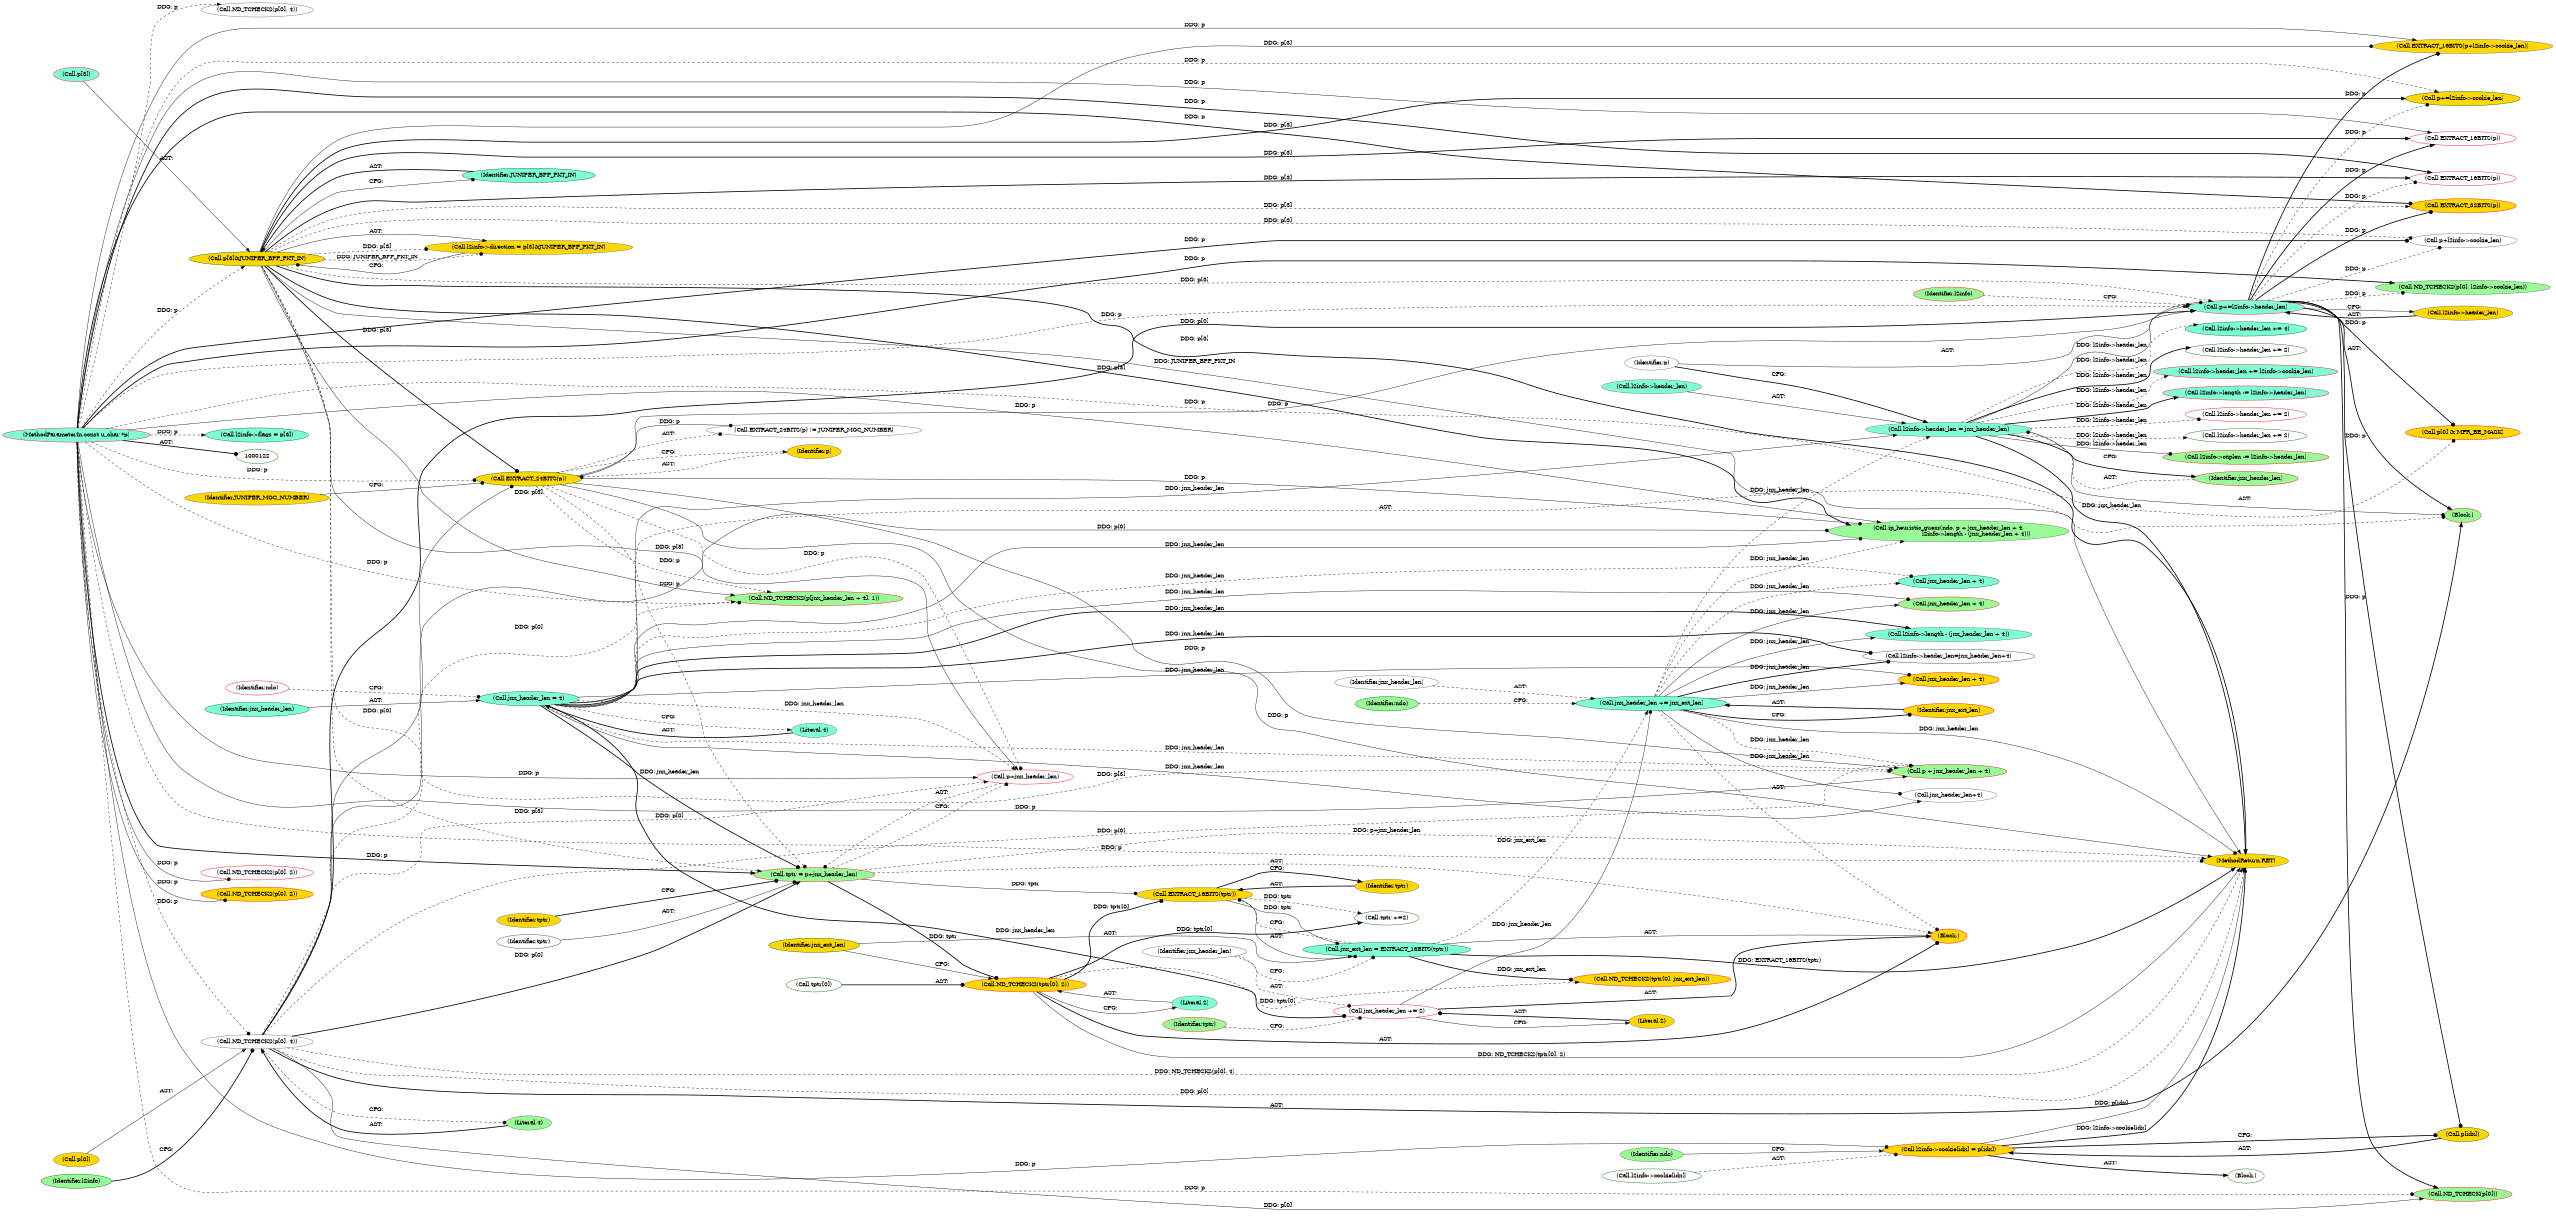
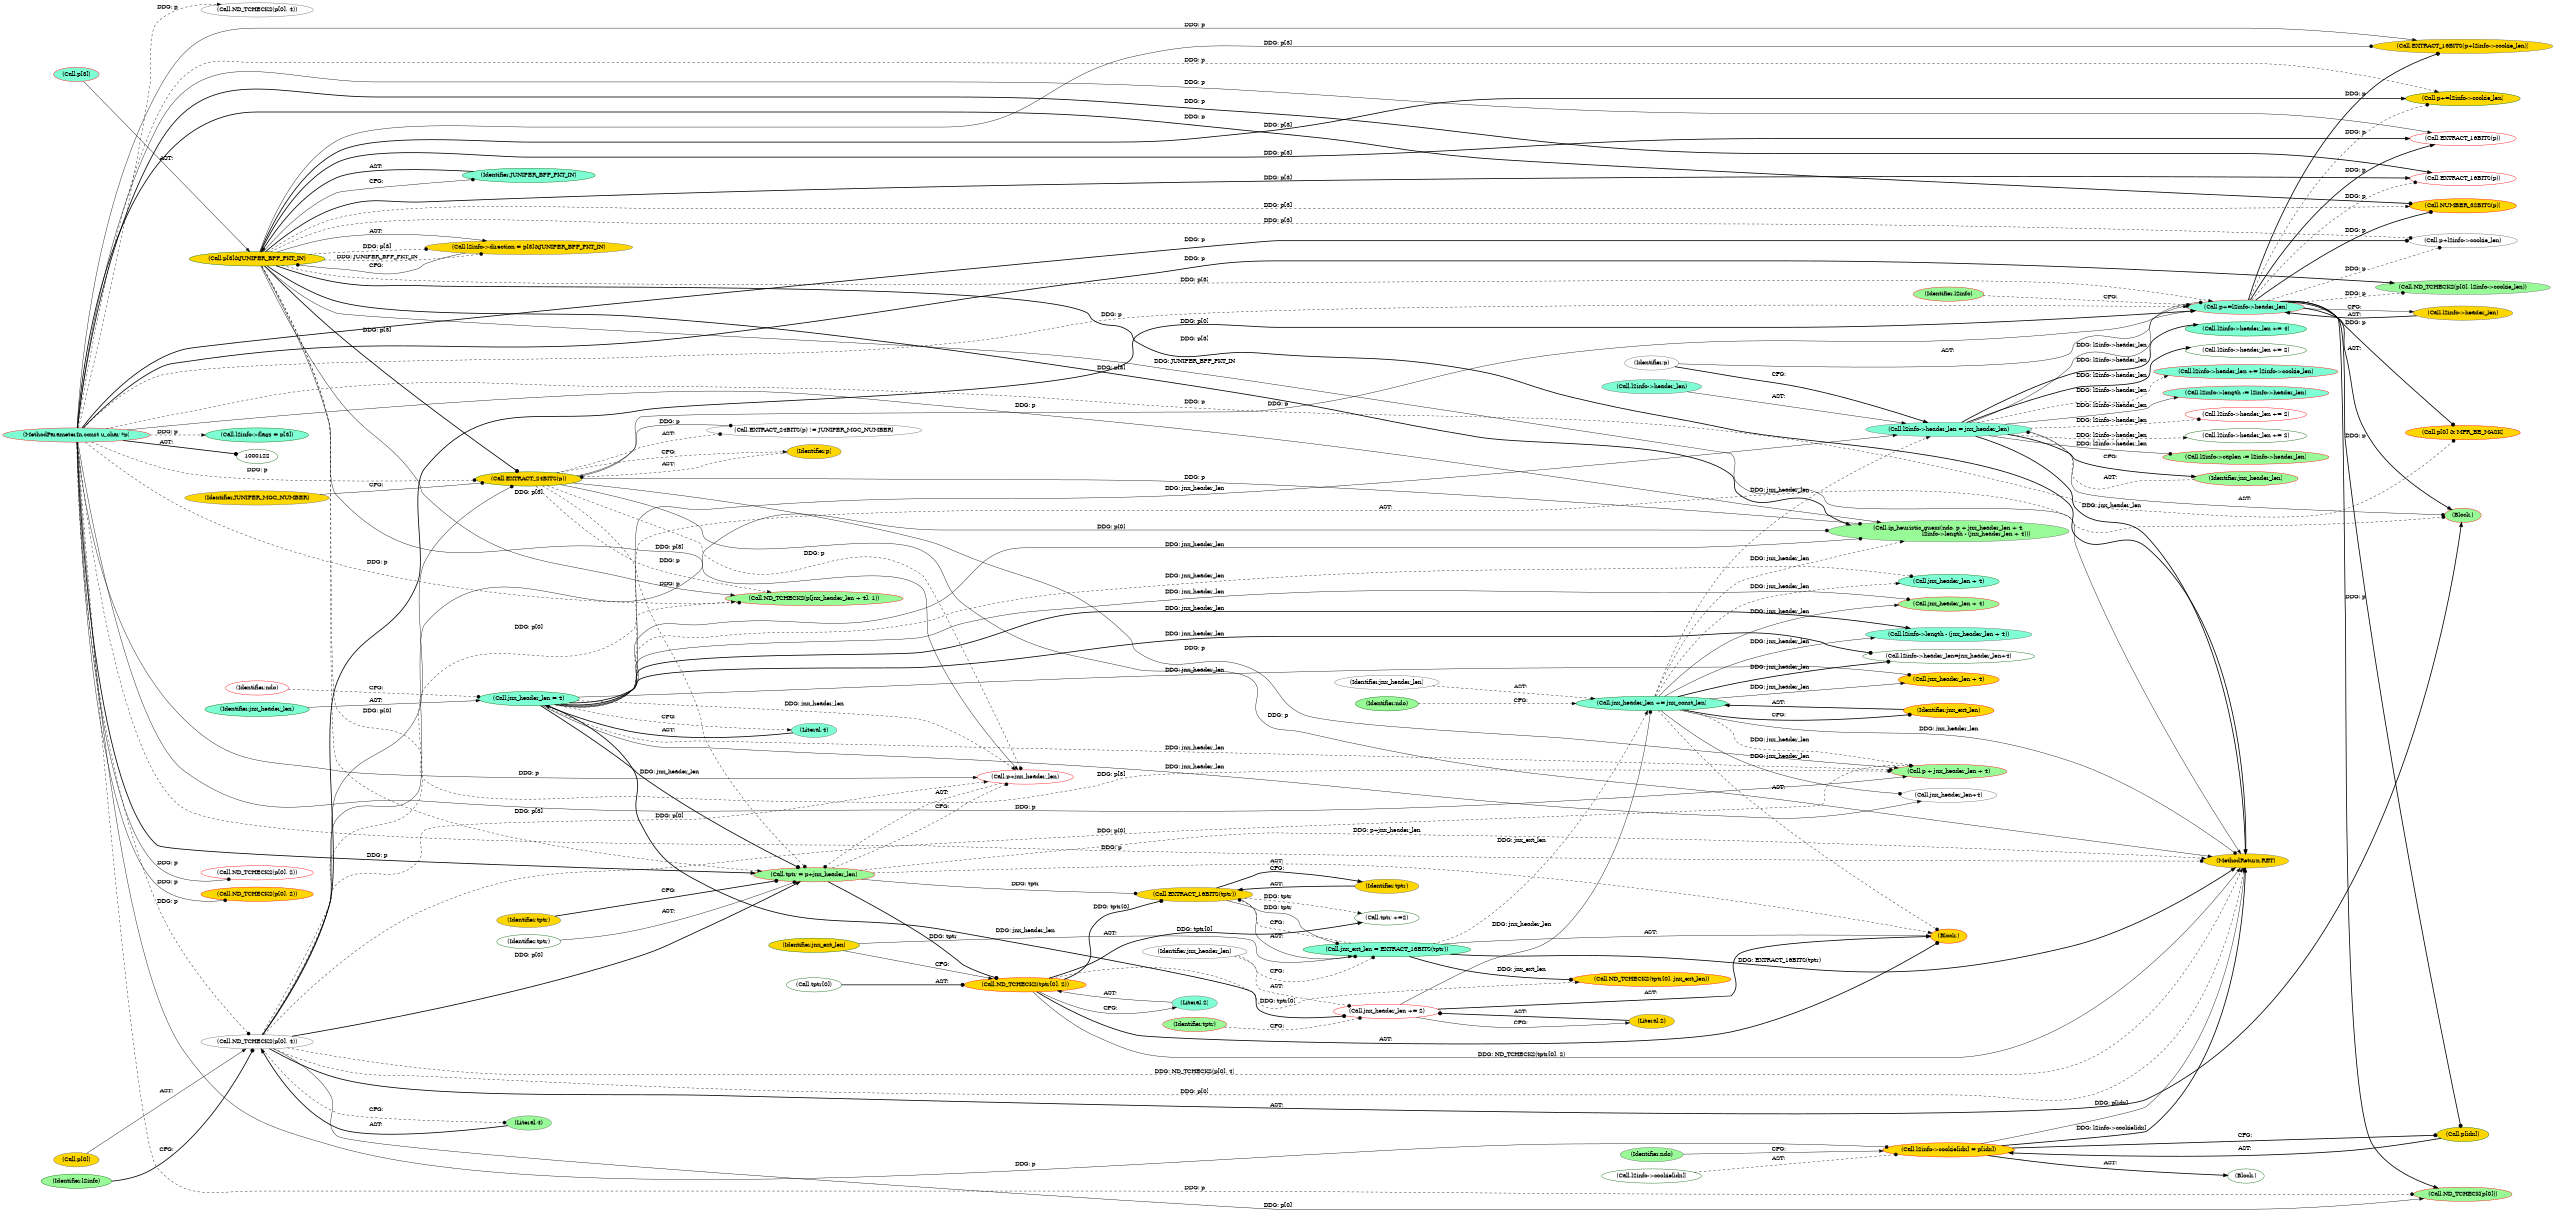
(2463, 206) -> (2463, 206)
(151, 337) -> none
(2084, 371) -> (2084, 371)
(2091, 416) -> (2091, 416)
(1652, 703) -> (1652, 703)
